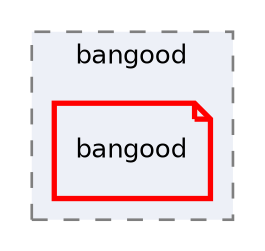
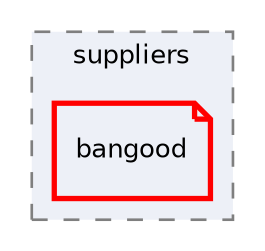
(132, 57) -> (132, 57)
